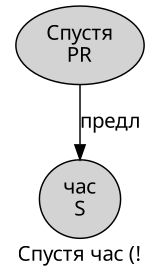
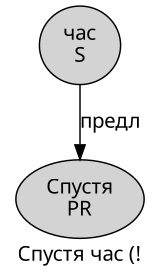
(80, 115) -> (80, 115)
